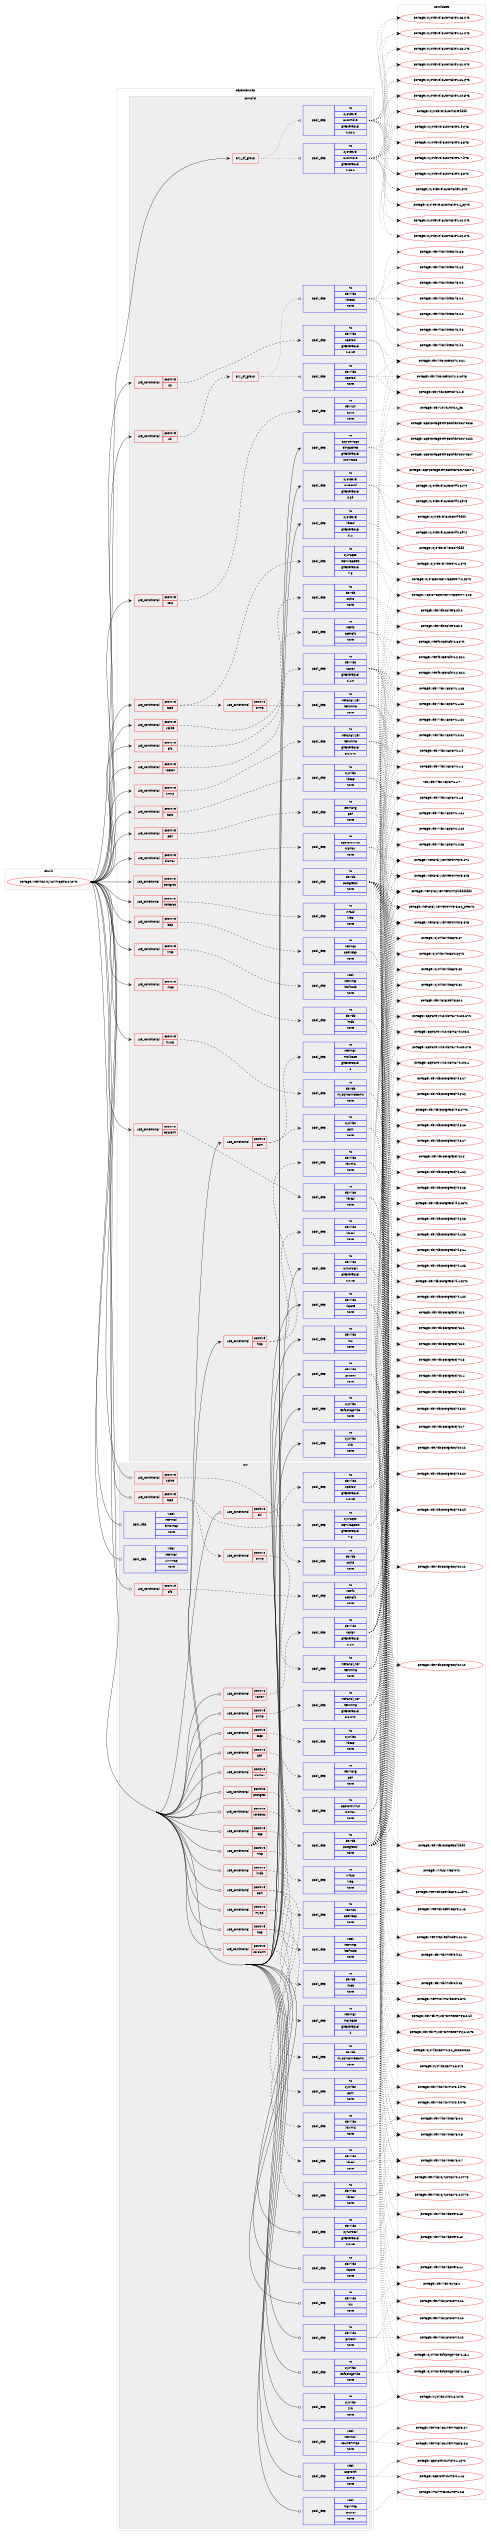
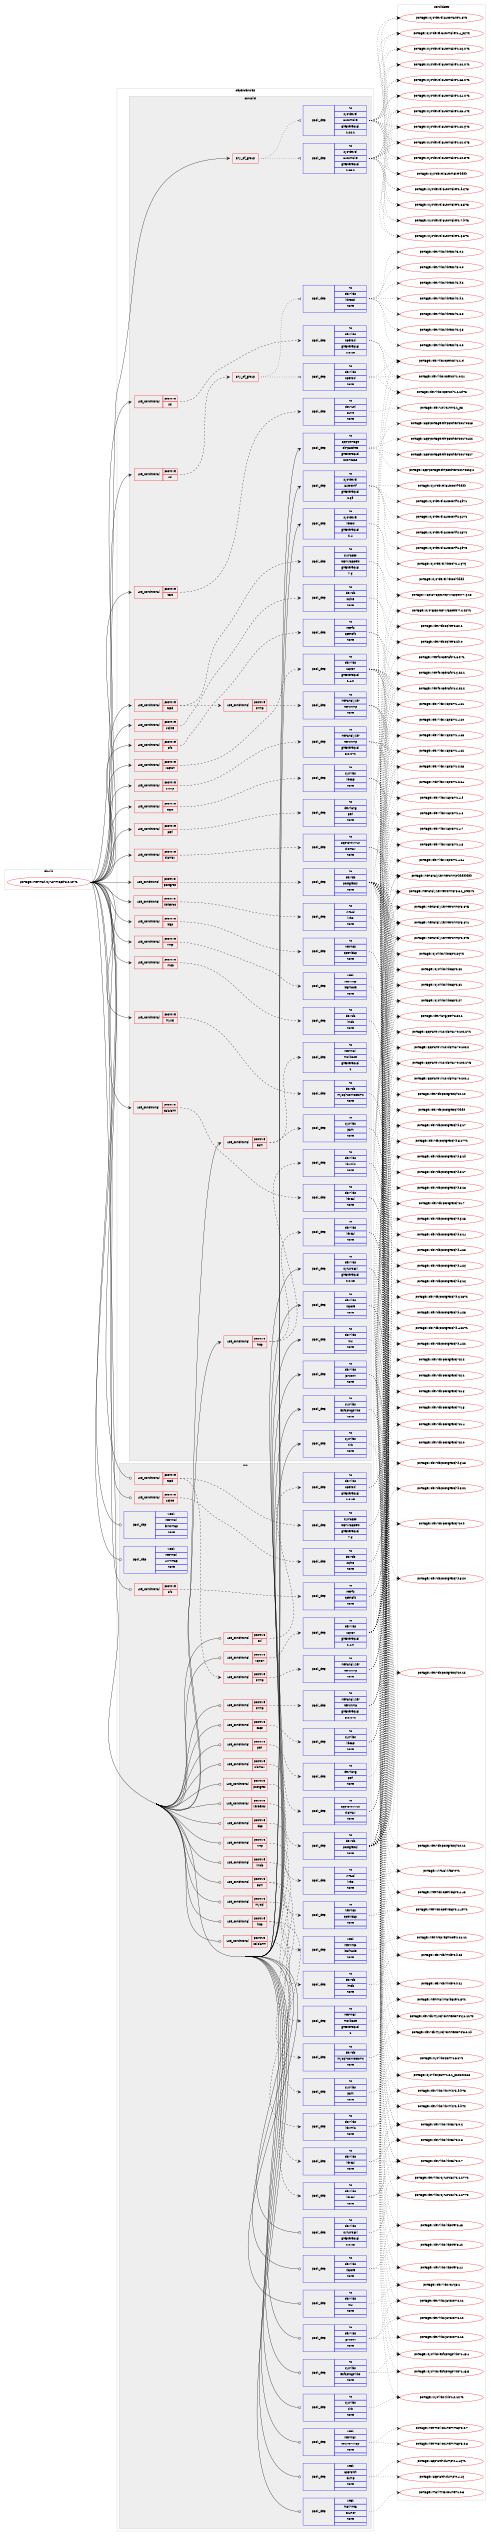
(442, 470) -> (442, 470)
none -> (442, 533)
(442, 782) -> (442, 829)
